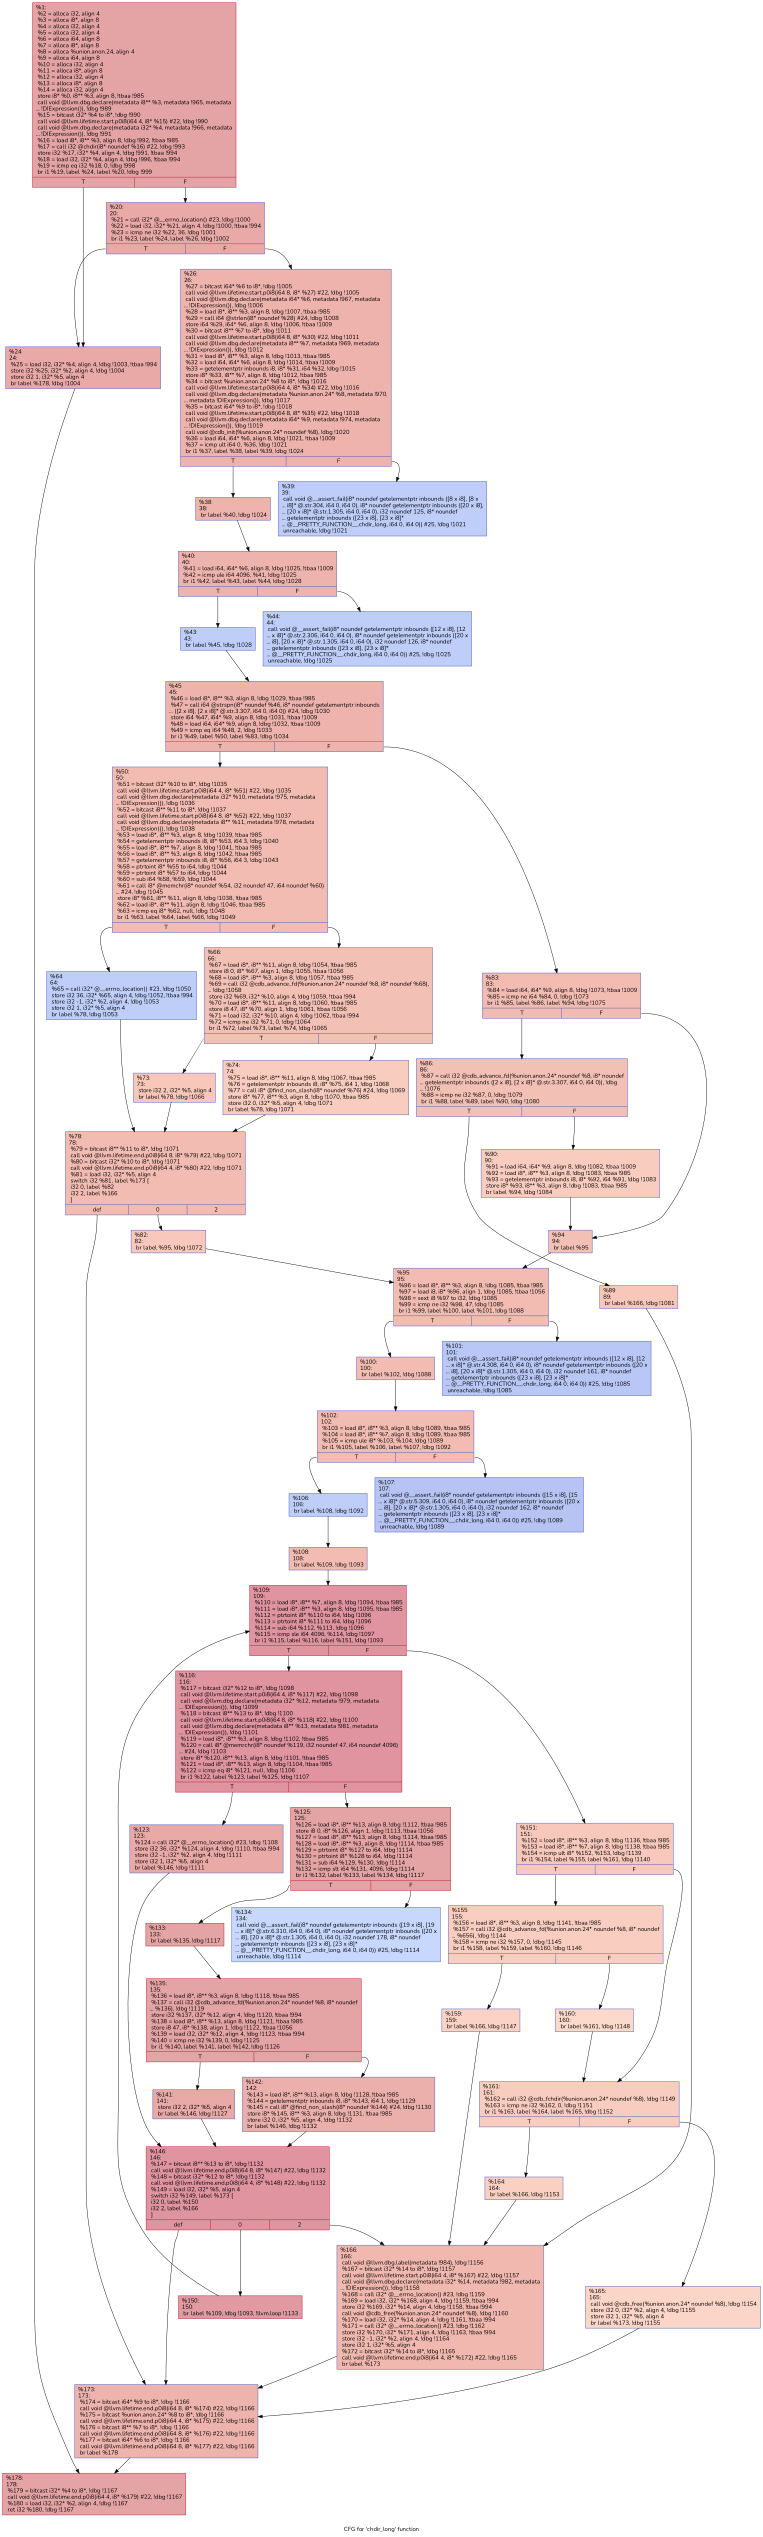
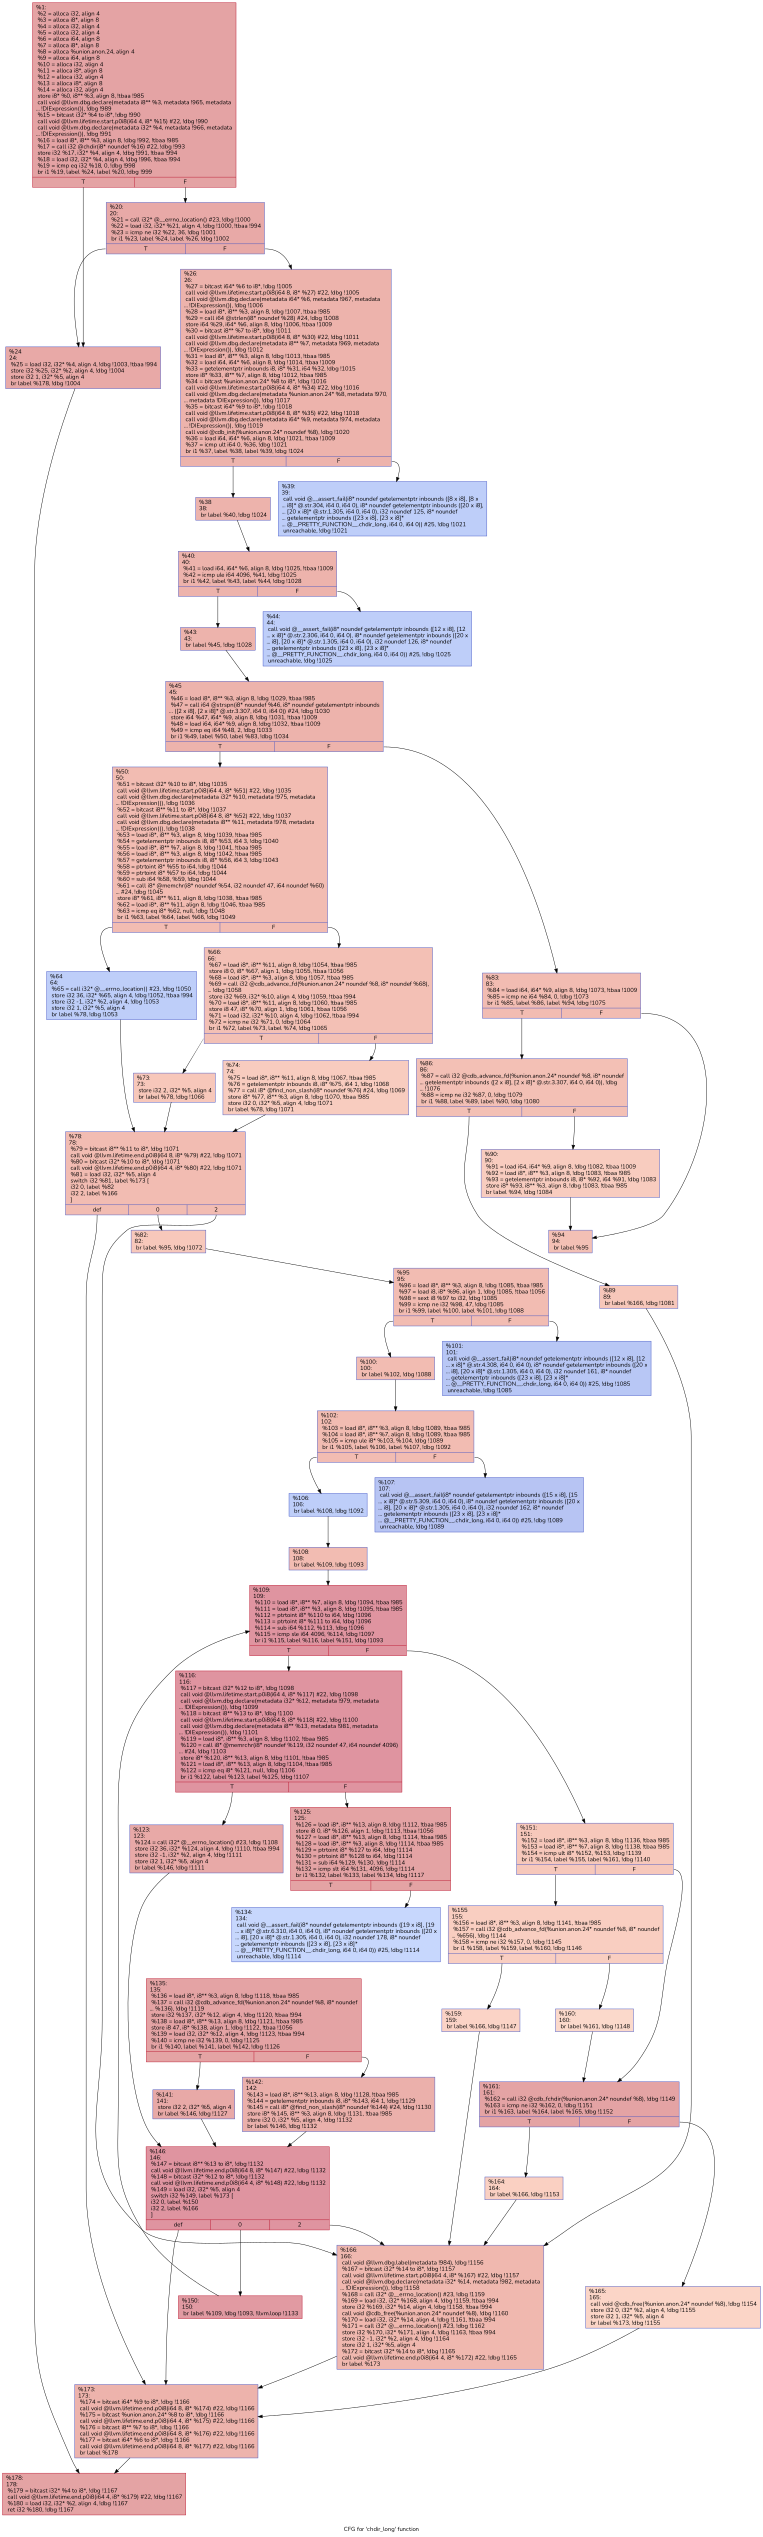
(218, 639) -> (218, 639)
(539, 1259) -> none
none -> (102, 1783)
(185, 1935) -> none
(579, 2104) -> (579, 2104)
